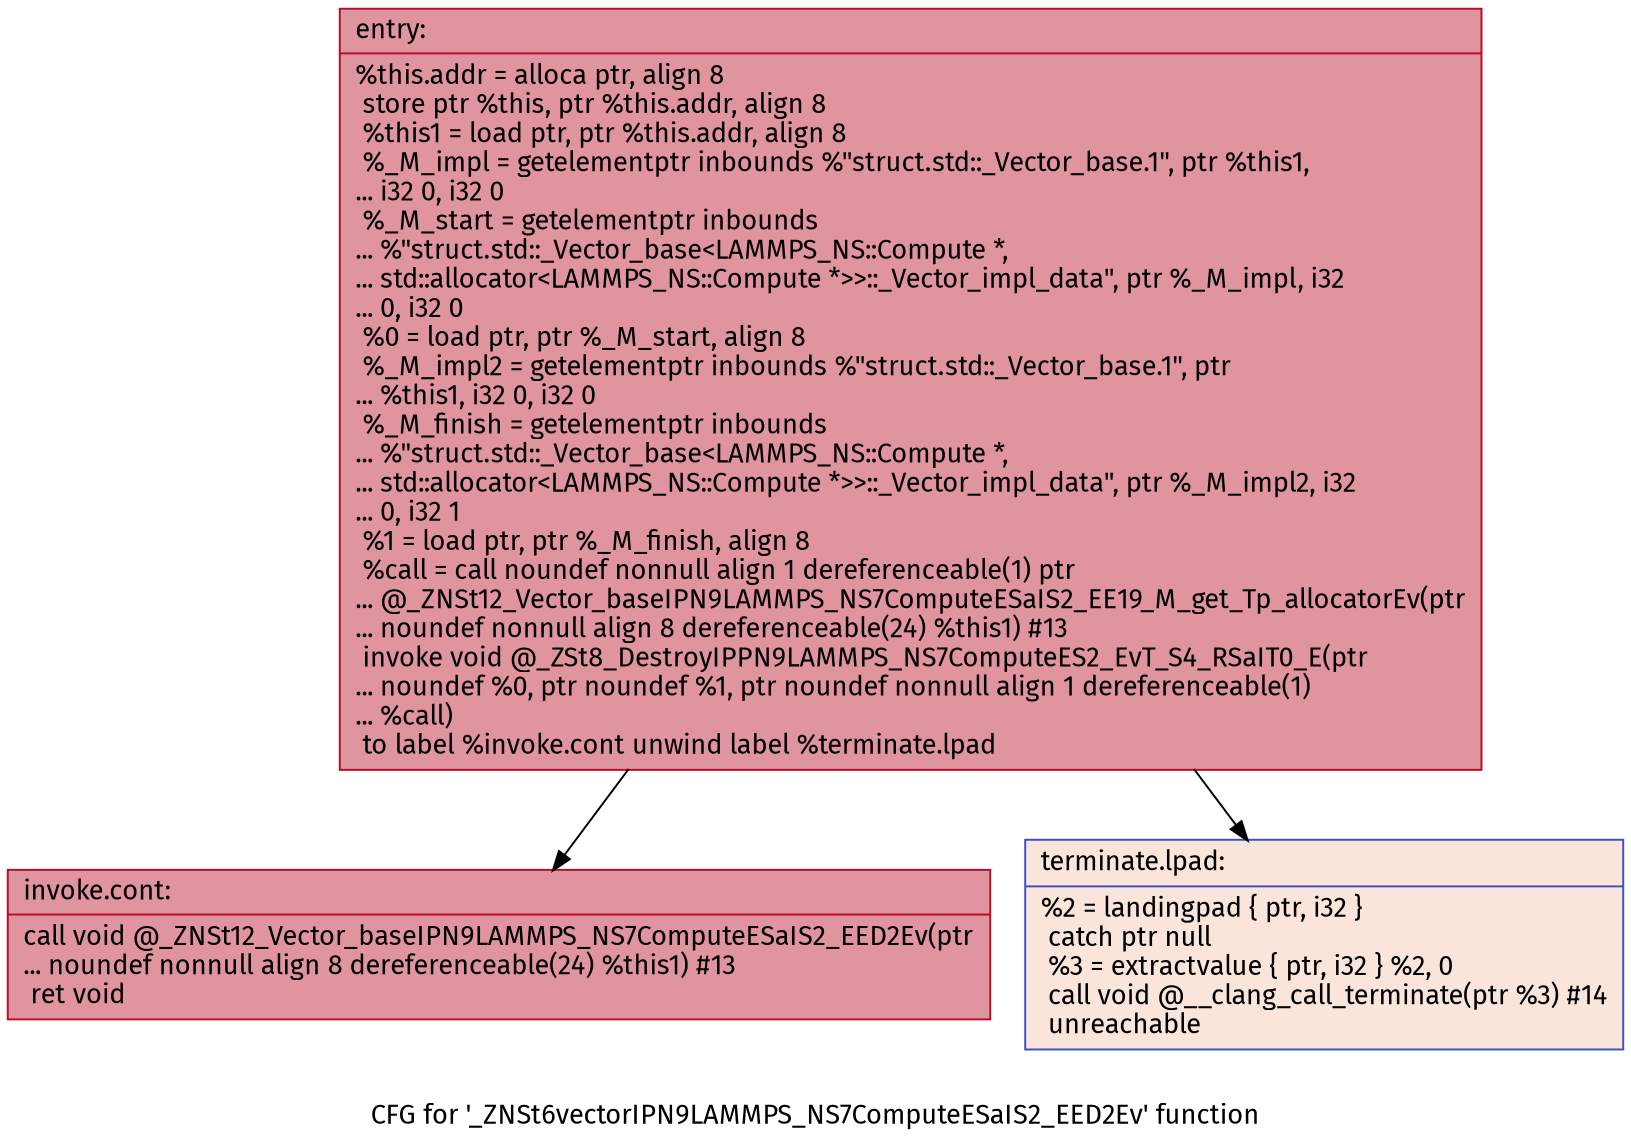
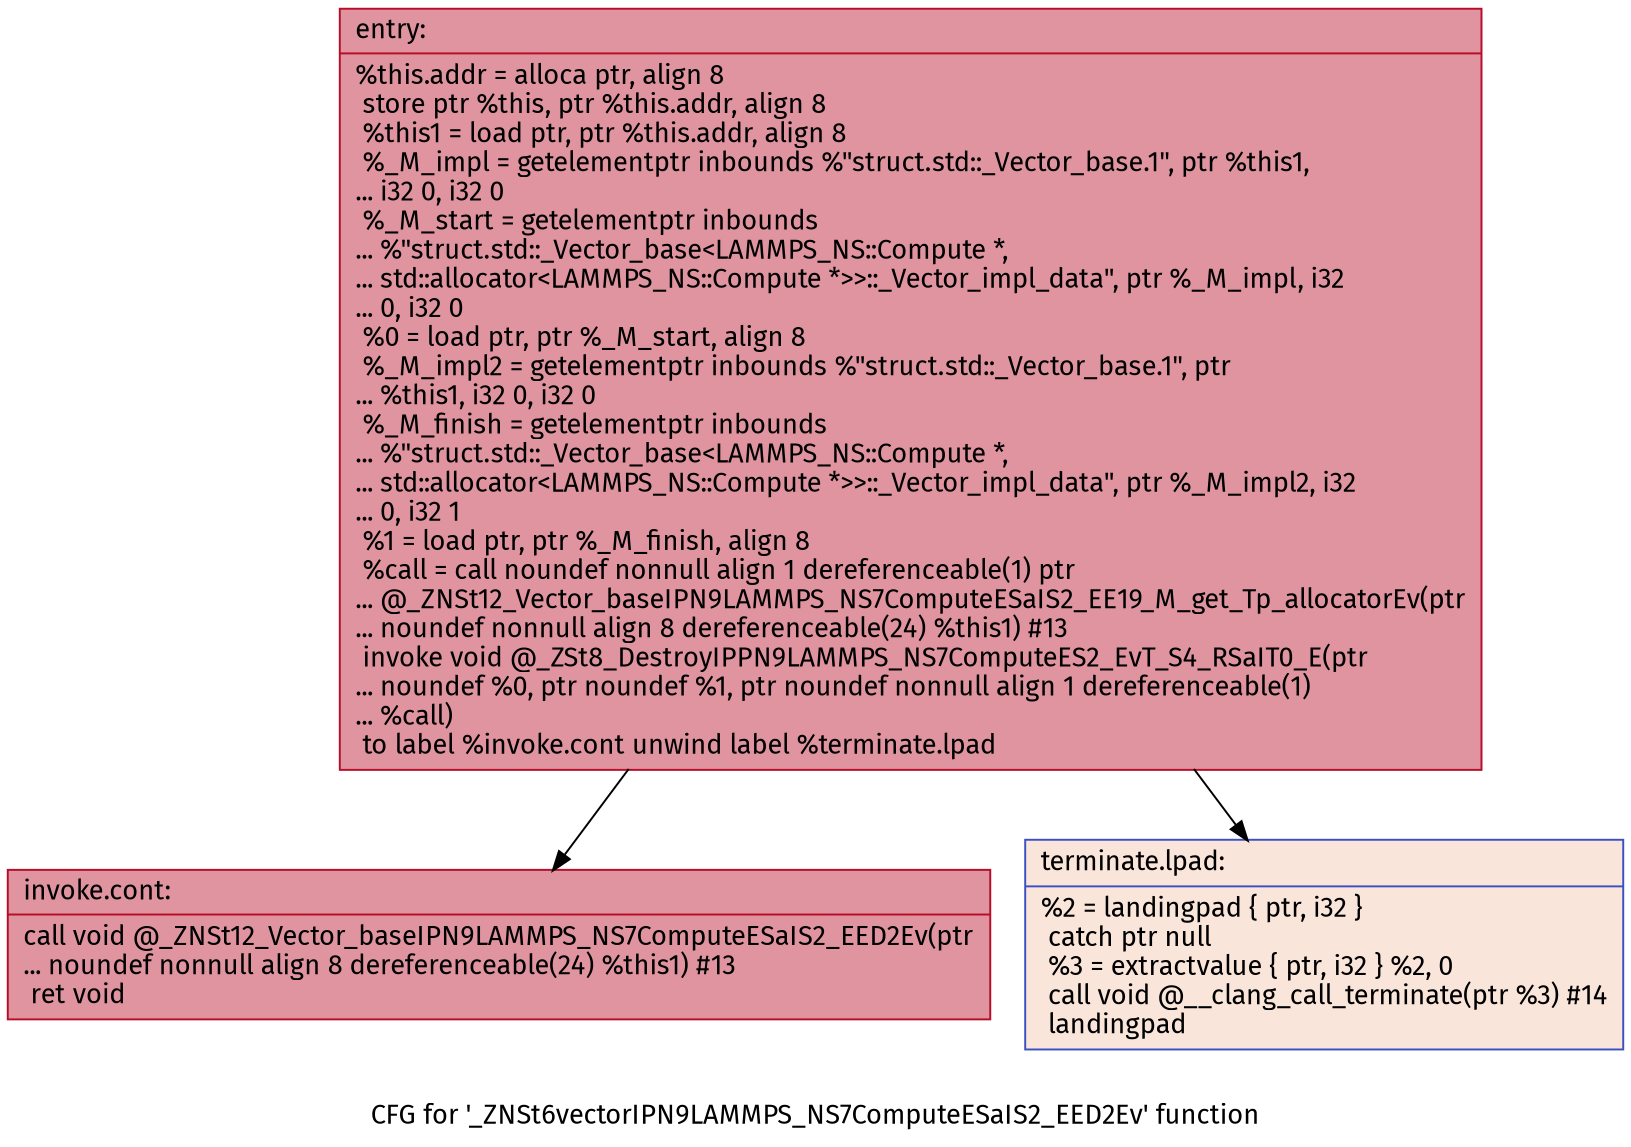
(1121, 1025) -> (1115, 1025)
